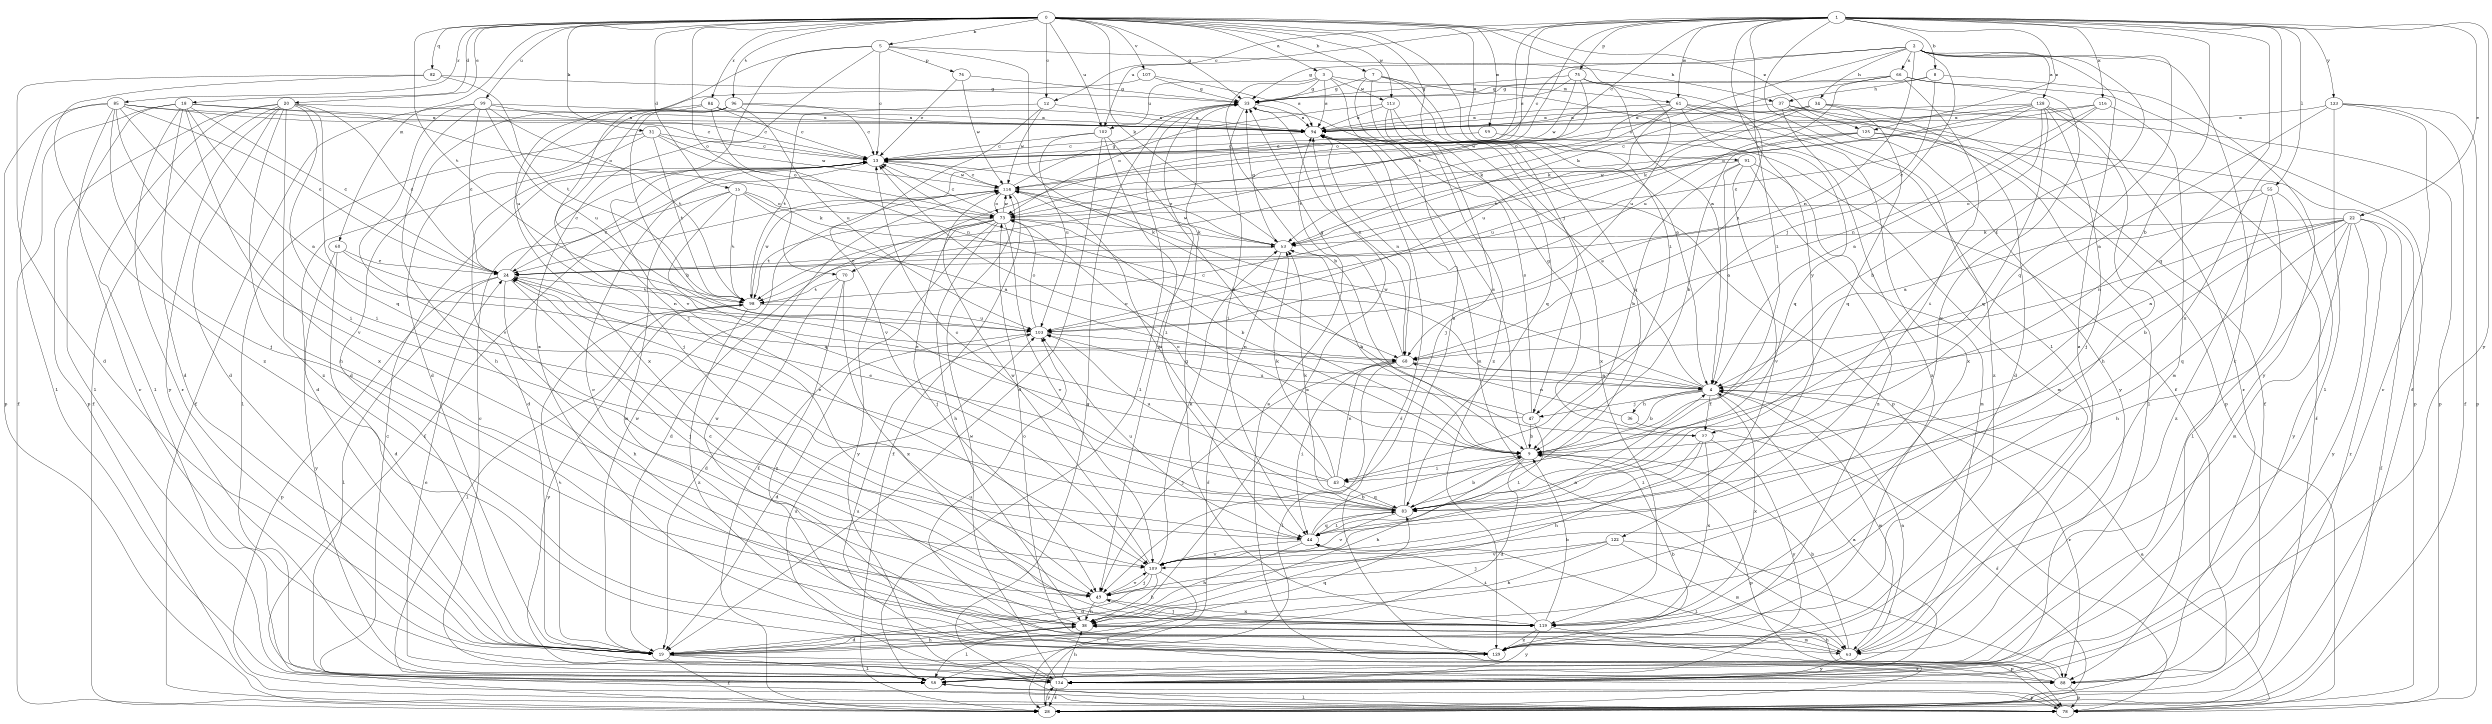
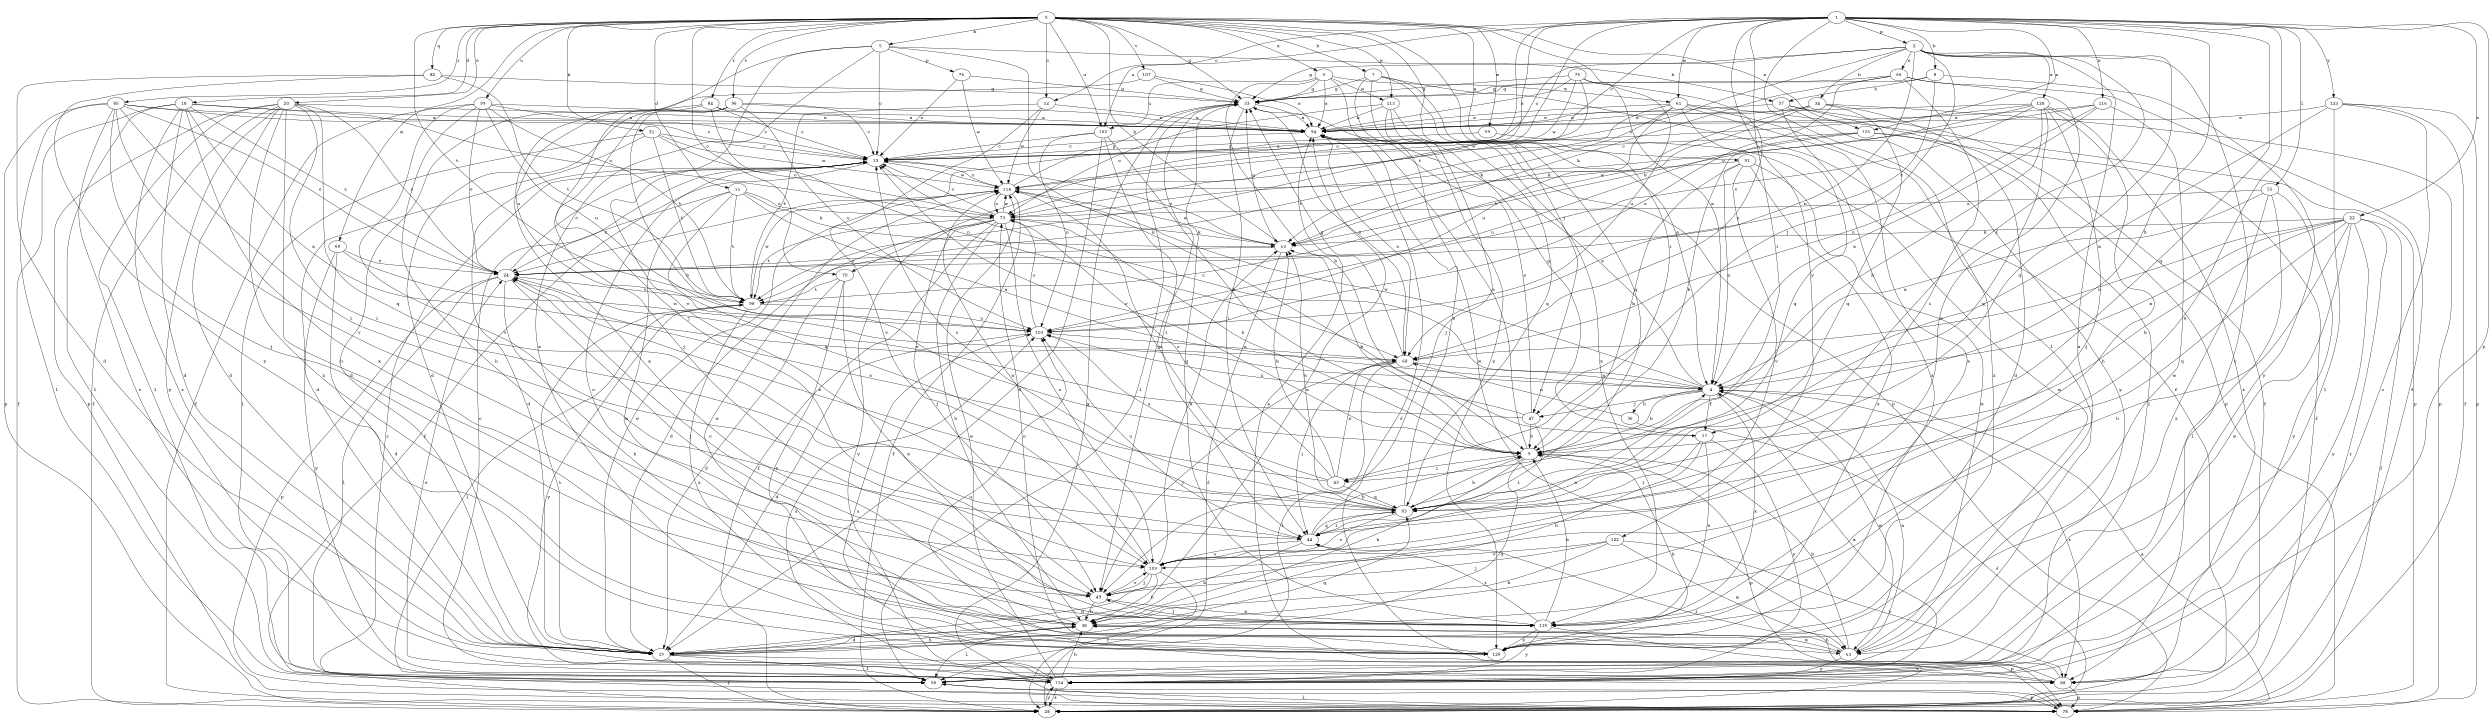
(1697, 21) -> (1874, 31)
